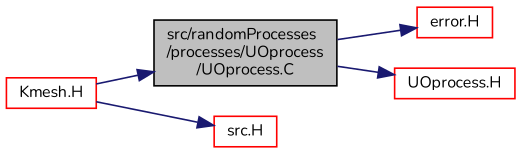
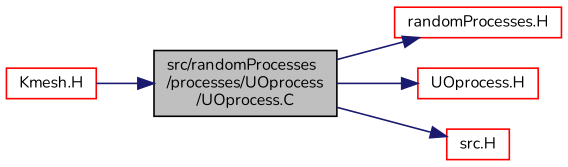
(455, 22) -> (478, 22)
(147, 112) -> (384, 120)
